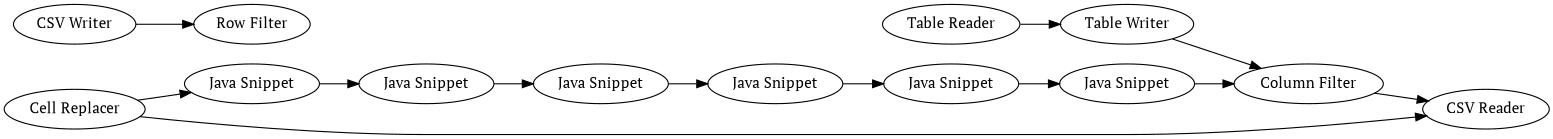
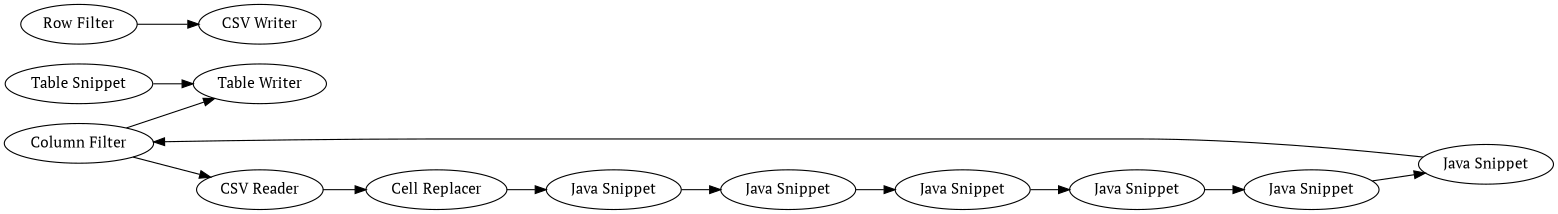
(159, 24) -> (162, 24)
(951, 24) -> (79, 84)
(1212, 52) -> (165, 115)
(778, 135) -> (339, 190)
